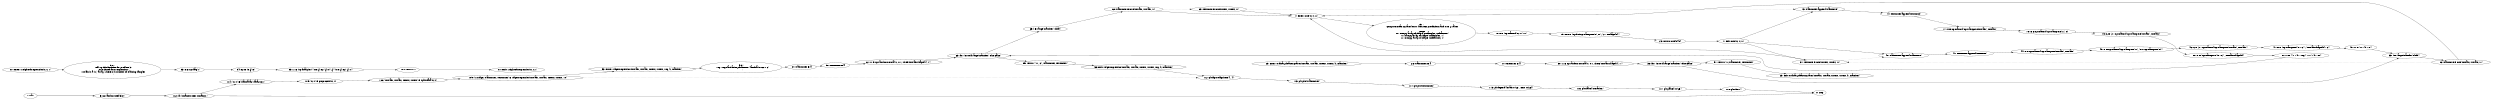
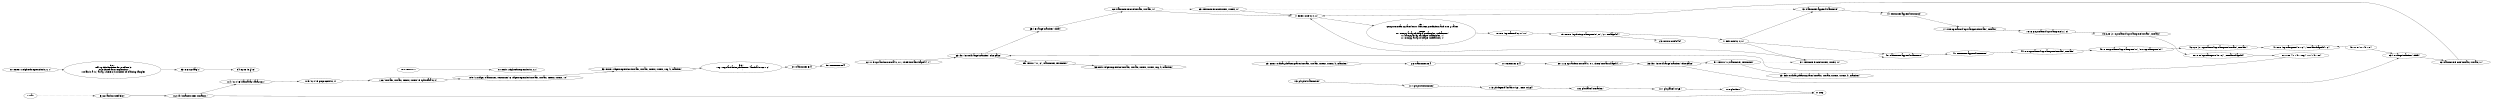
(1701, 41) -> (1675, 36)
(2341, 48) -> (2342, 47)
(2404, 56) -> (2404, 56)
(2140, 62) -> (1776, 62)
(856, 64) -> none
(321, 70) -> none
(1219, 78) -> none
(65, 96) -> (65, 96)
